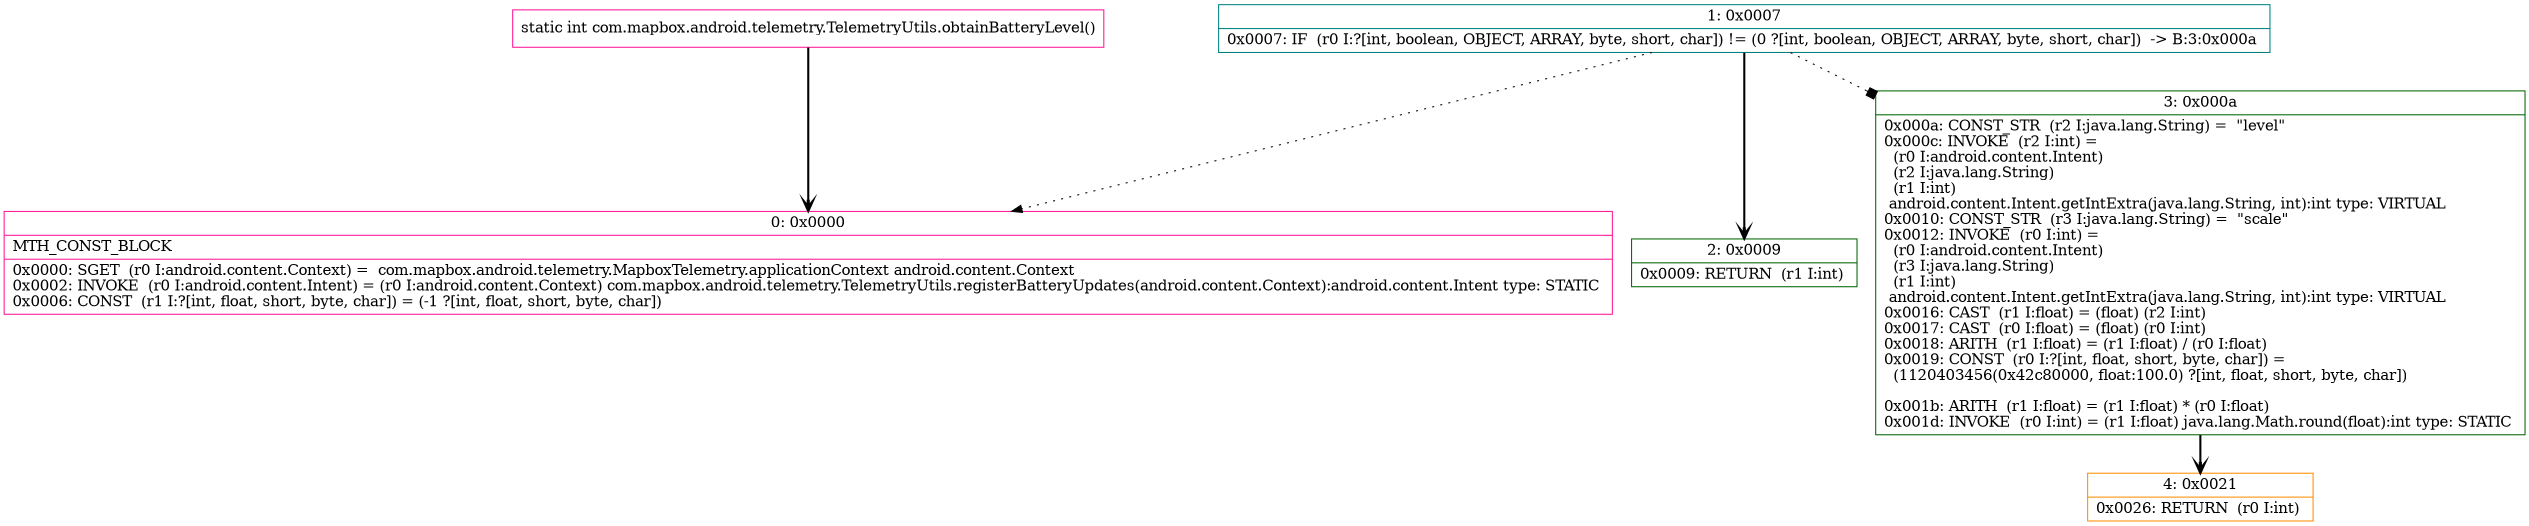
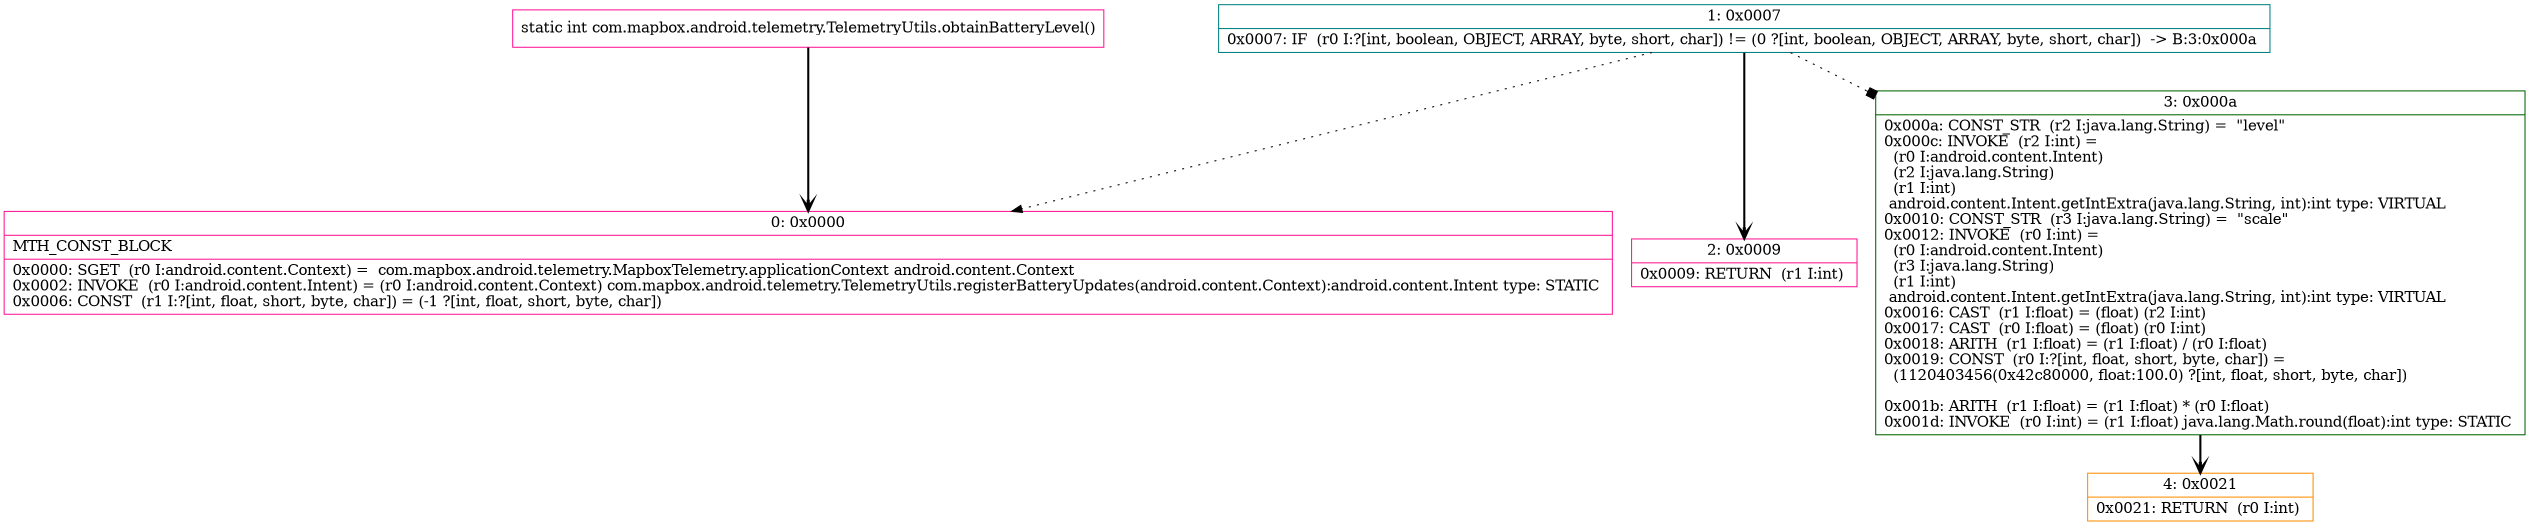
(1744, 263) -> (1744, 263)
(2200, 509) -> (2200, 509)
